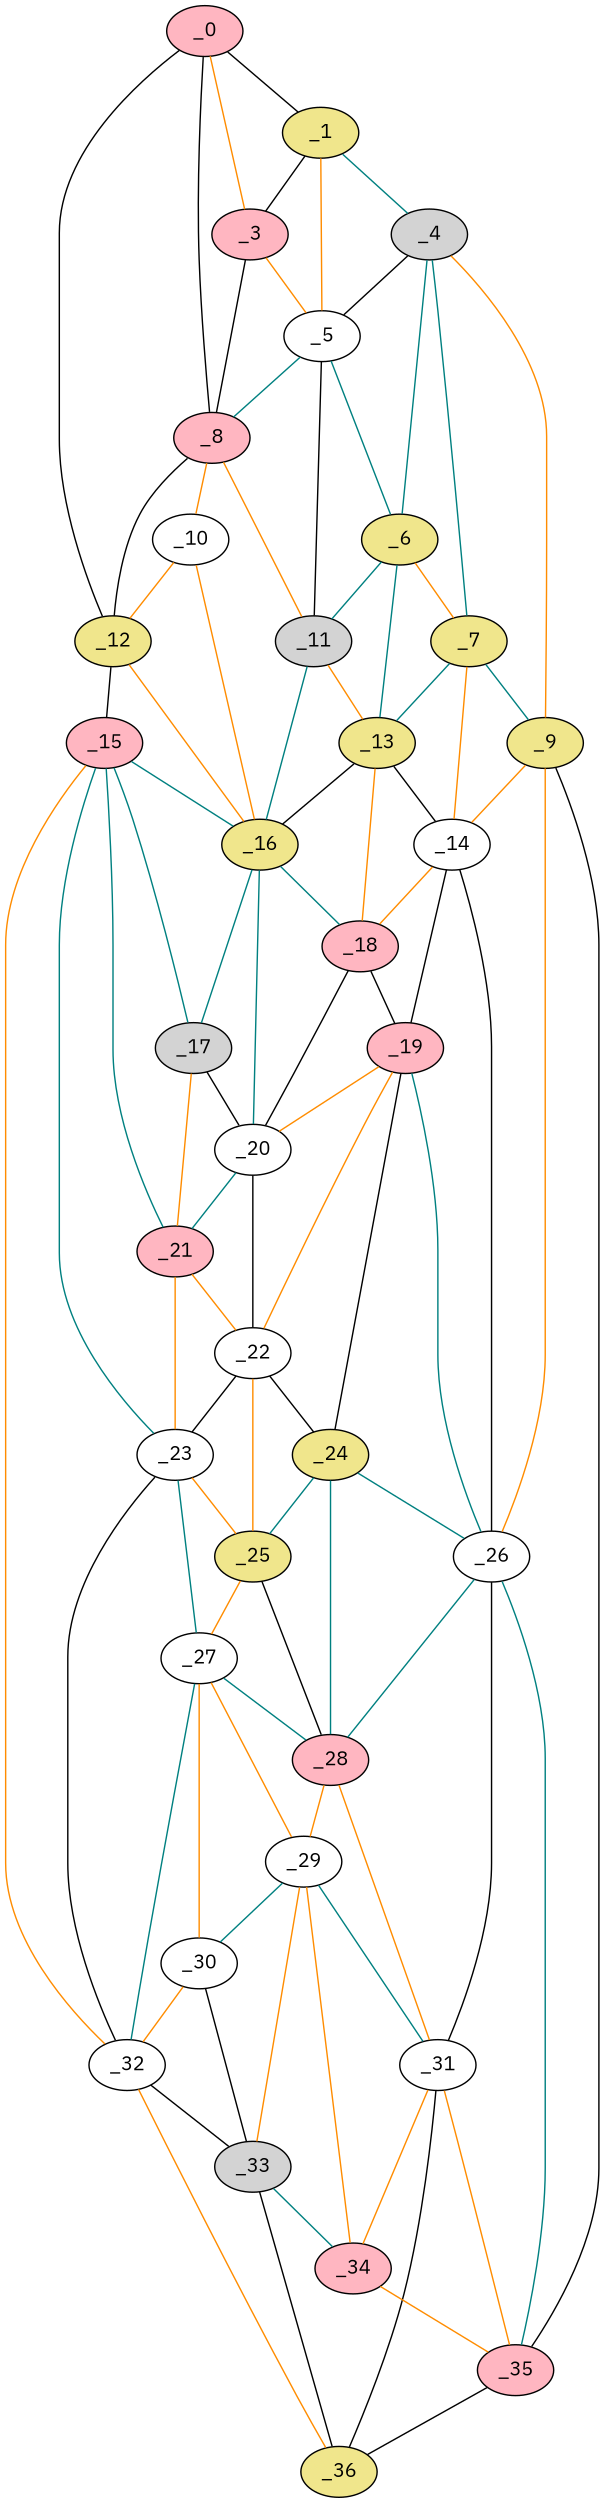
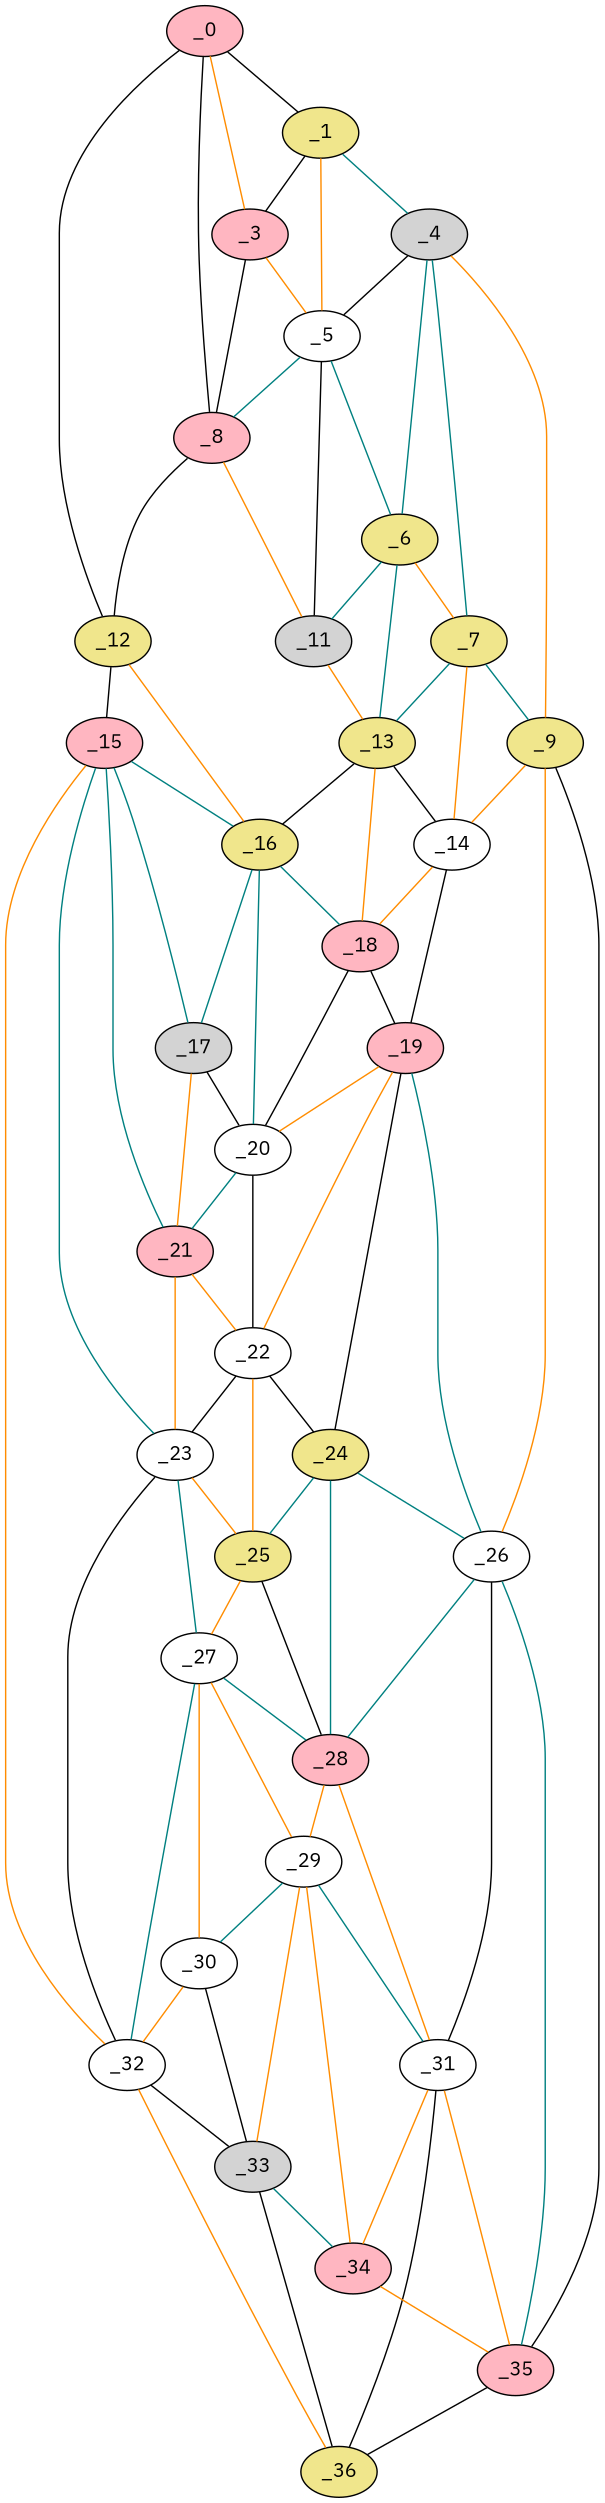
(191, 540) -> none
(287, 743) -> none
(492, 1199) -> none
